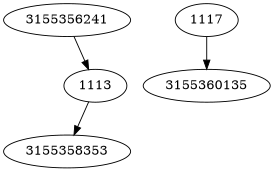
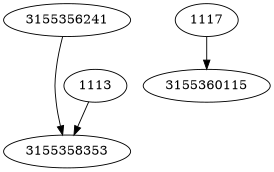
(79, 49) -> (55, 81)
(207, 86) -> (207, 86)
